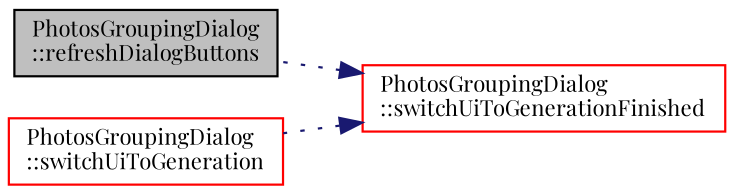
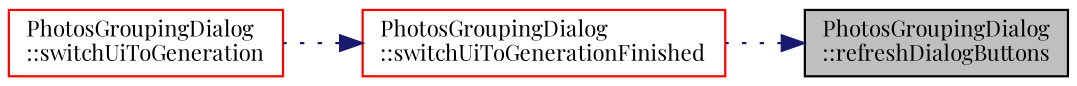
(309, 66) -> (754, 43)
